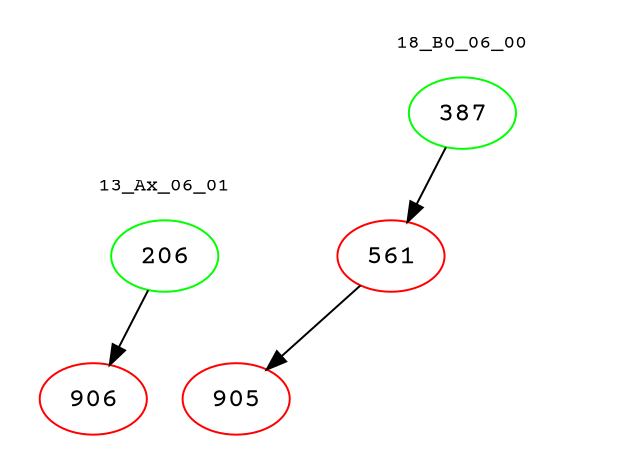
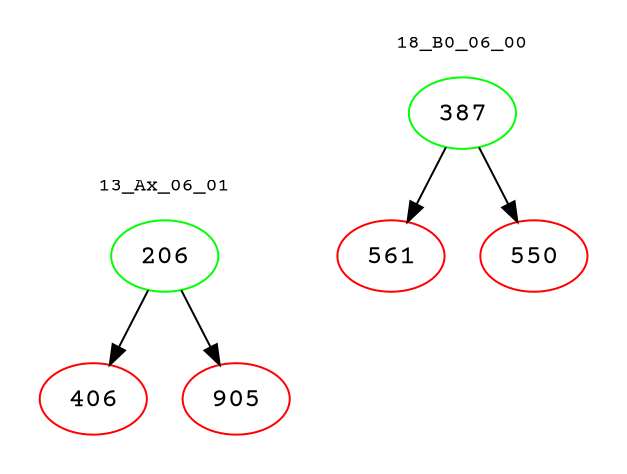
none -> (534, 256)
(321, 321) -> (196, 319)
(93, 399) -> (93, 399)
